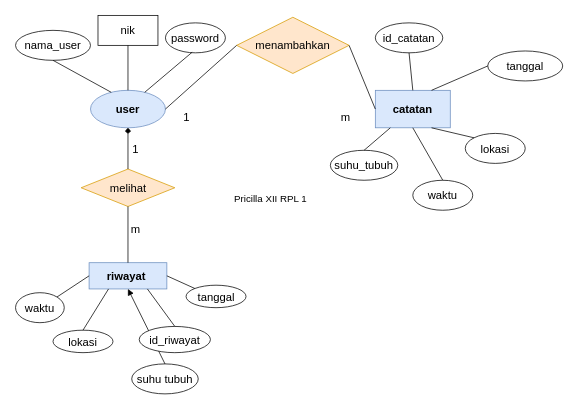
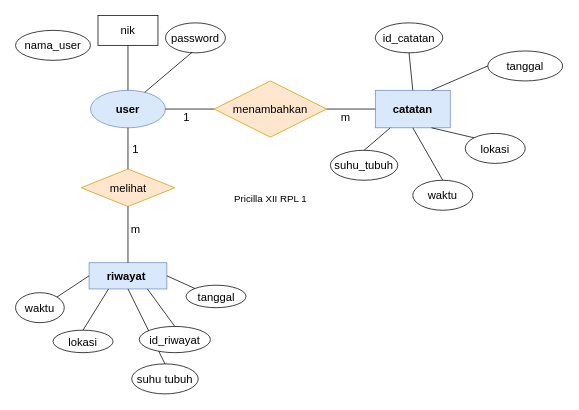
(293, 45) -> (270, 109)
(82, 76) -> none
(128, 134) -> (128, 131)
(131, 295) -> (130, 293)
